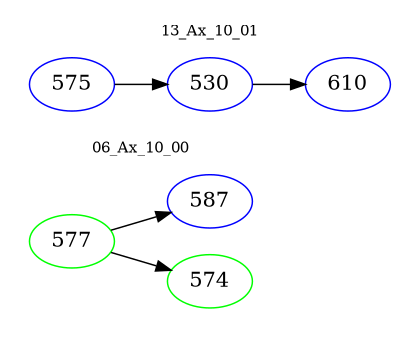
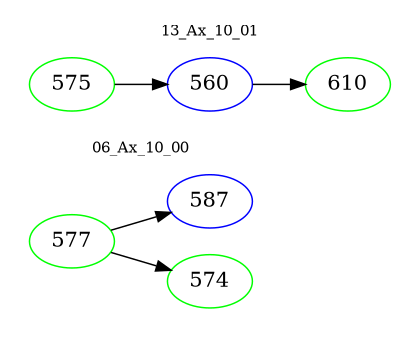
(72, 84) -> (72, 84)
(210, 84) -> (210, 84)
(348, 84) -> (348, 84)
